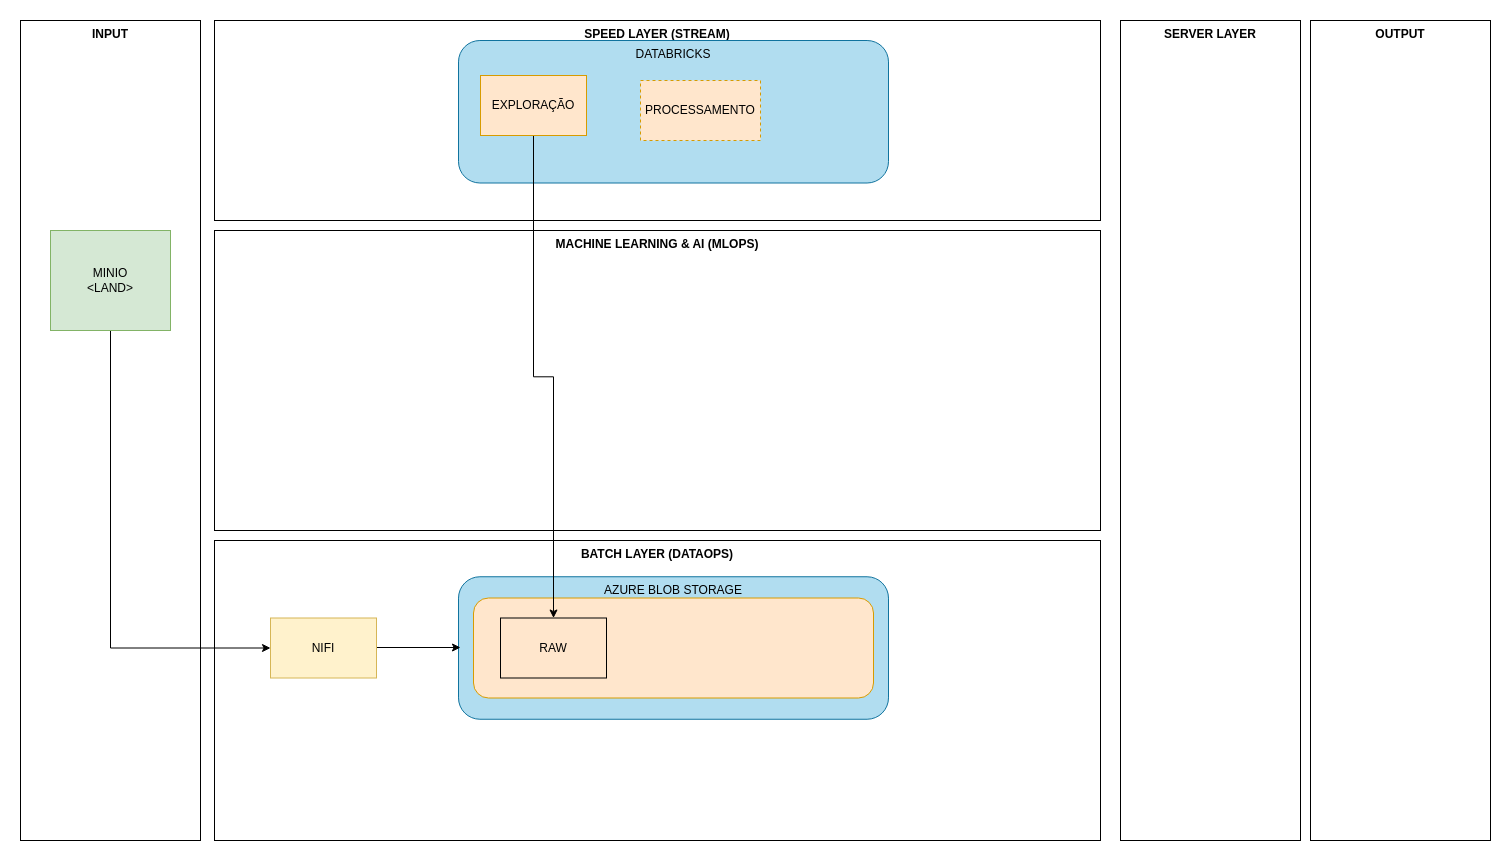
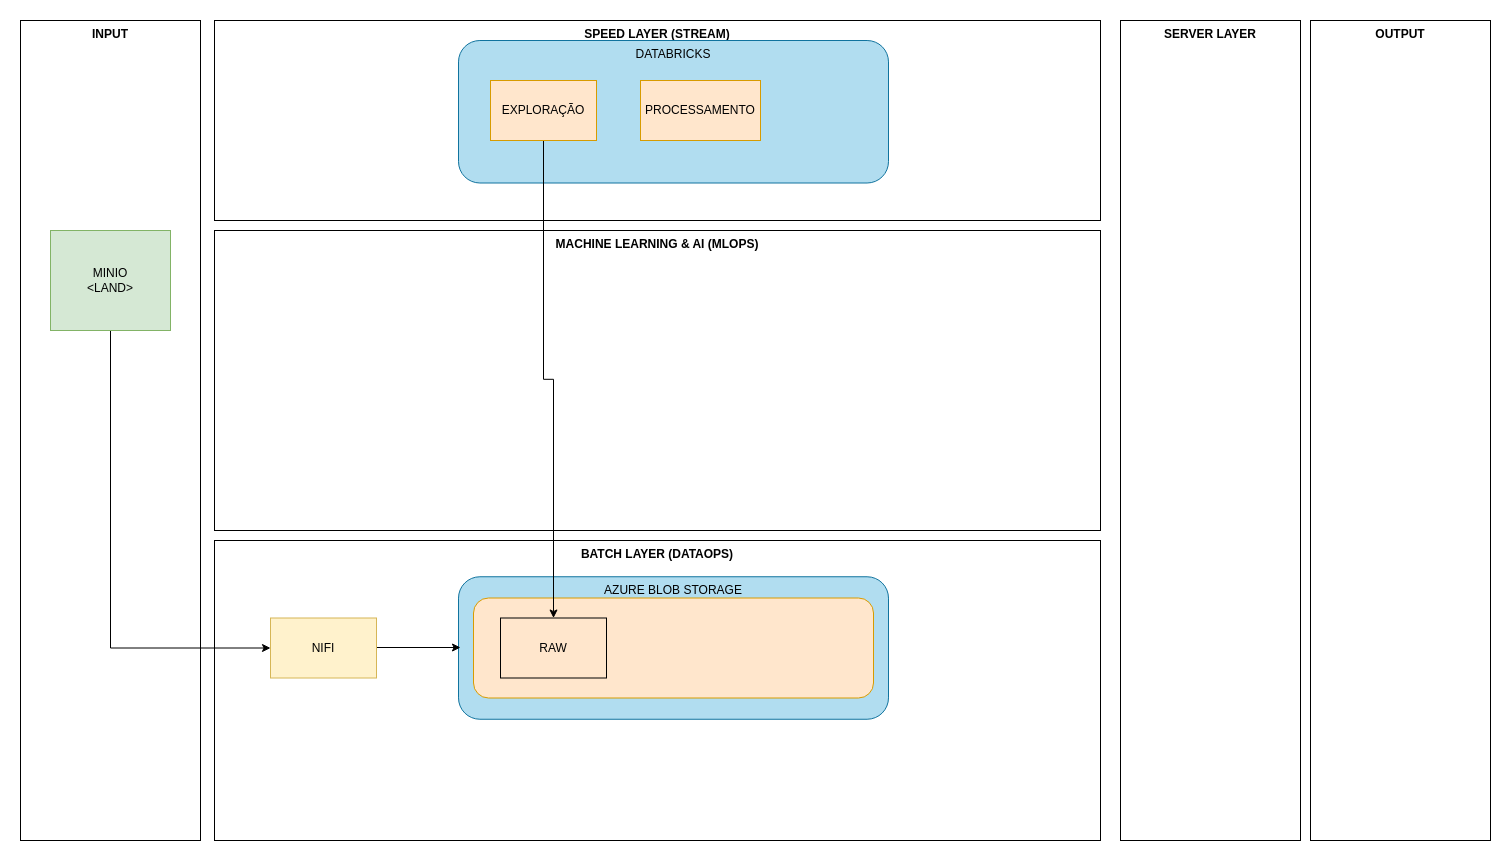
(534, 106) -> (544, 111)
(701, 111) -> (701, 111)
